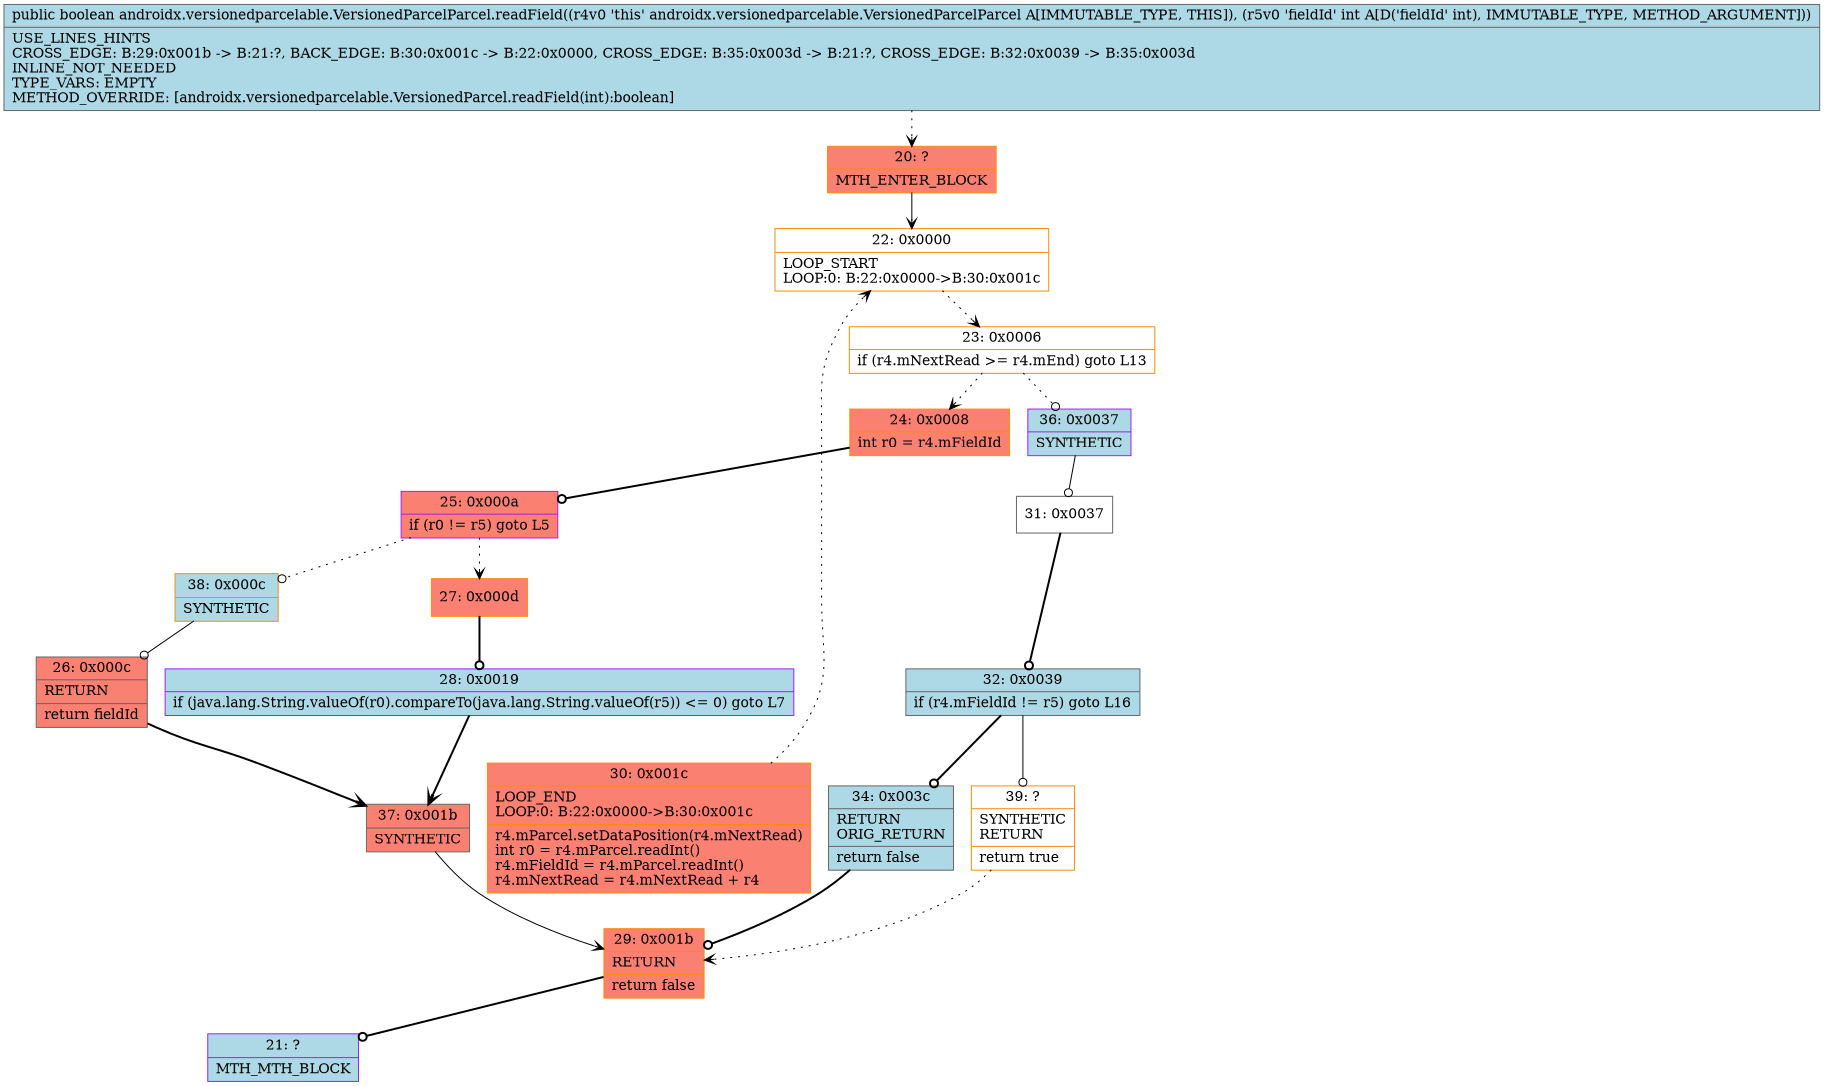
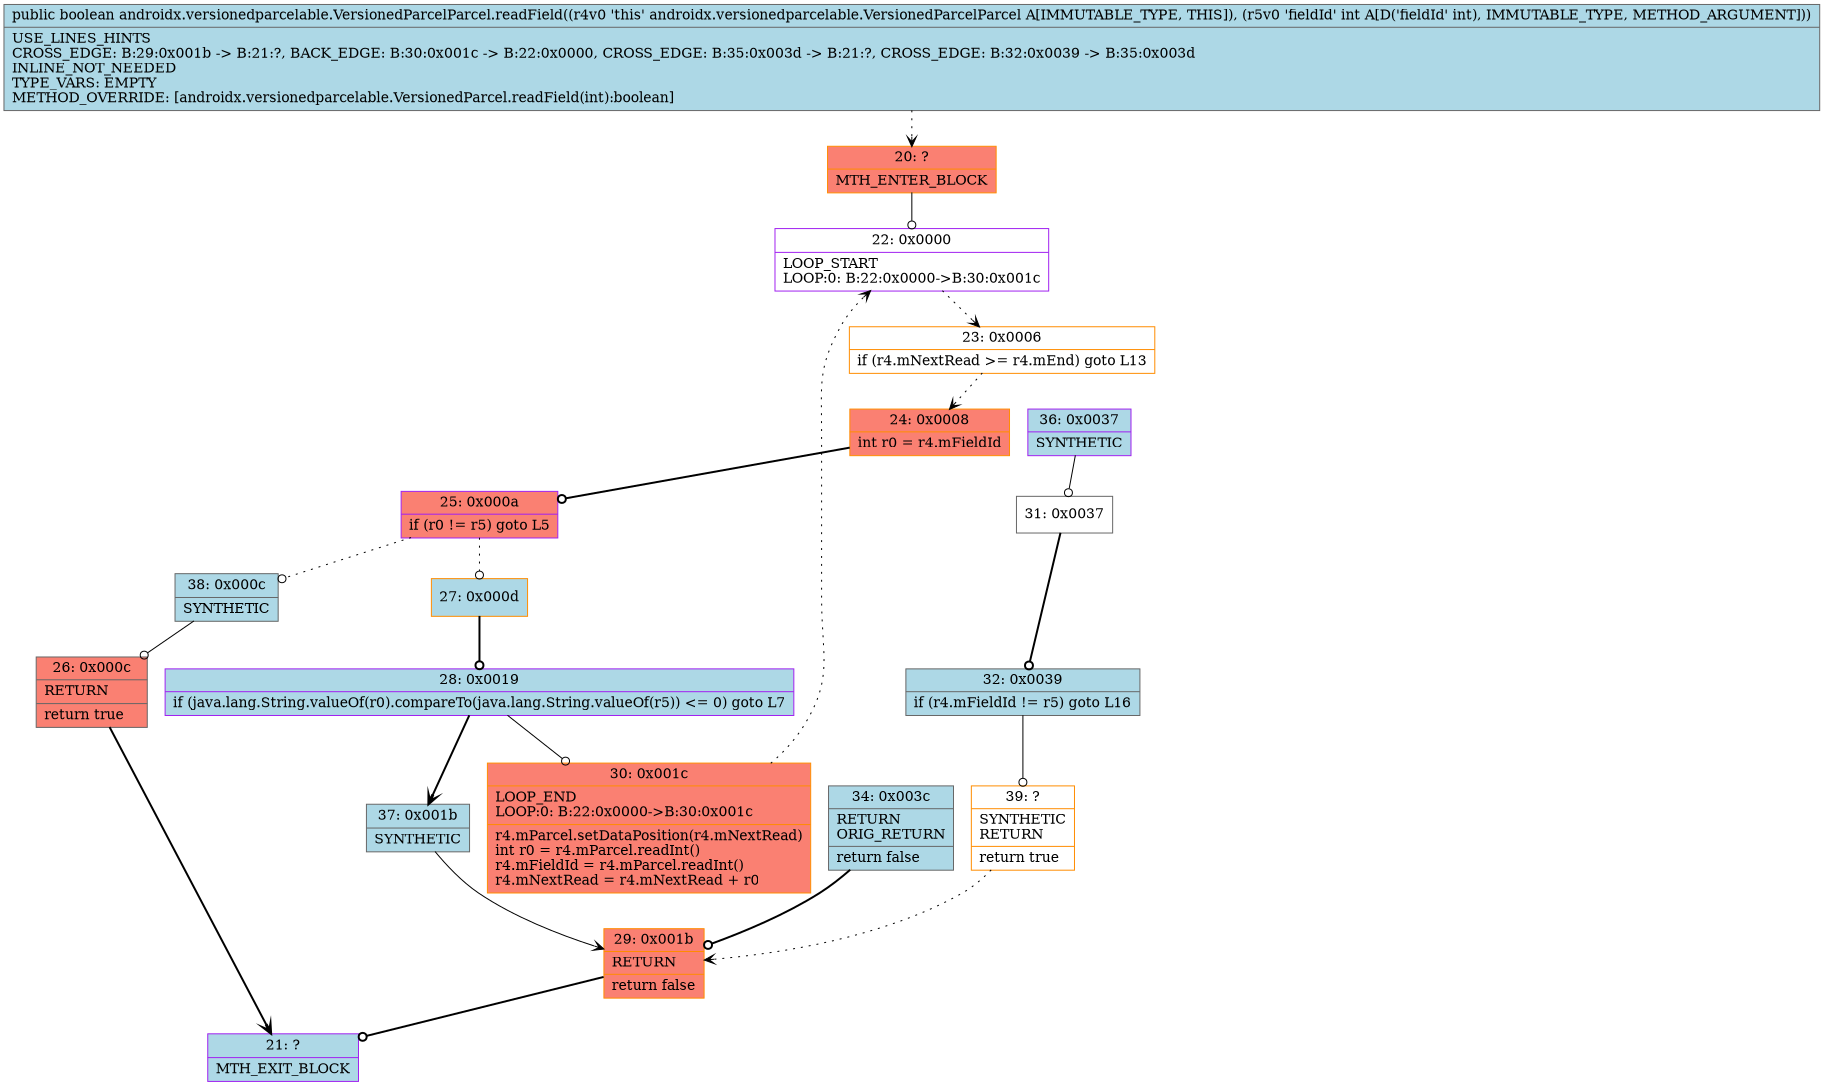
(912, 207) -> (912, 207)
(912, 260) -> (912, 260)
(1038, 388) -> none
(479, 554) -> (479, 554)
(227, 597) -> (227, 597)
(479, 597) -> (479, 597)
(92, 715) -> (84, 715)
none -> (535, 737)
(969, 748) -> none
(252, 761) -> (188, 876)
(418, 828) -> (418, 828)
(628, 881) -> (628, 881)
(283, 1069) -> (283, 1069)
